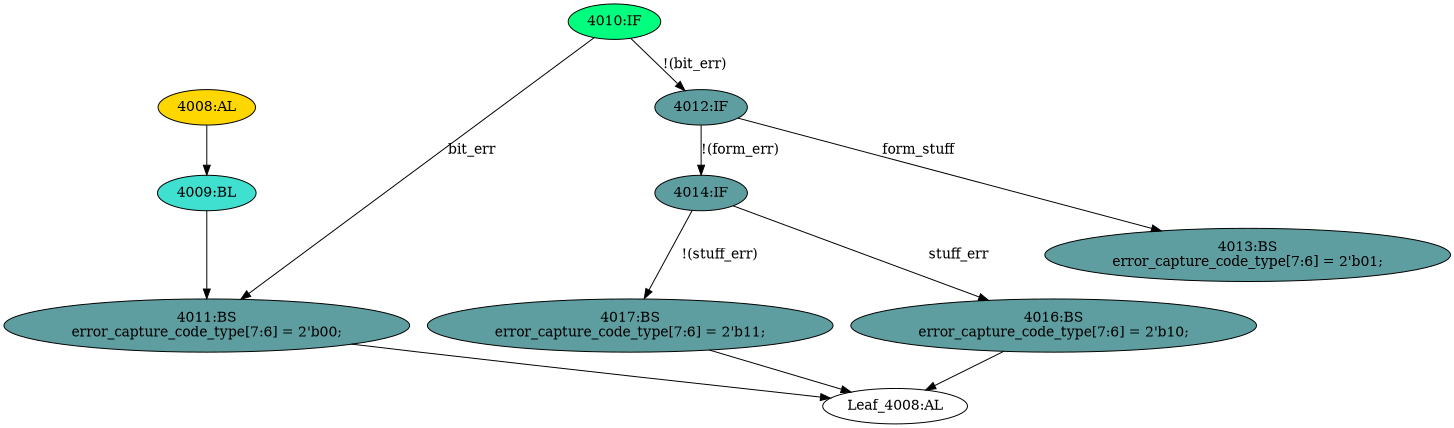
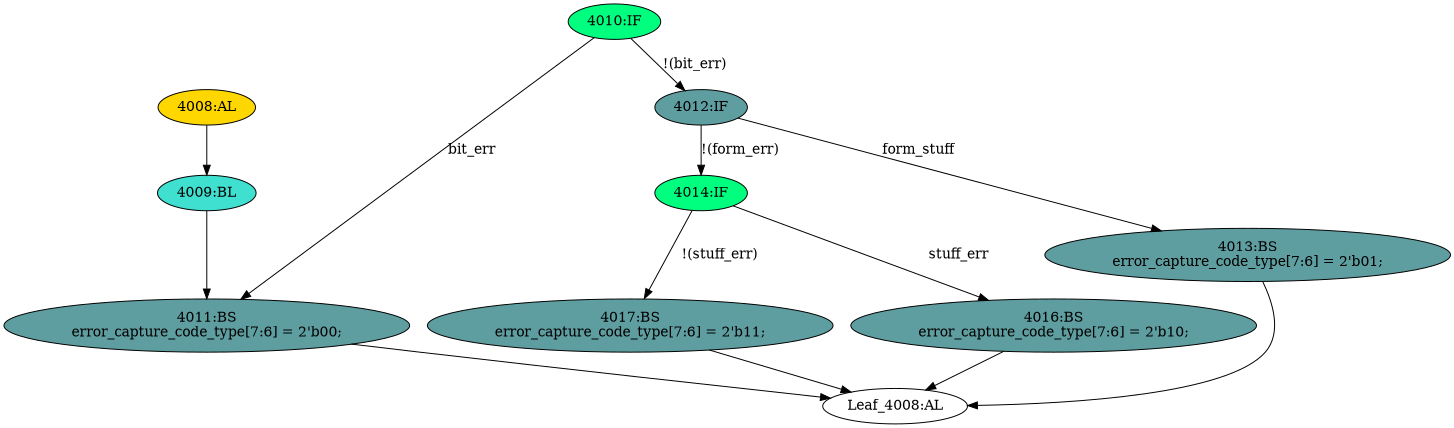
(701, 193) -> (701, 193)
none -> (1163, 391)
